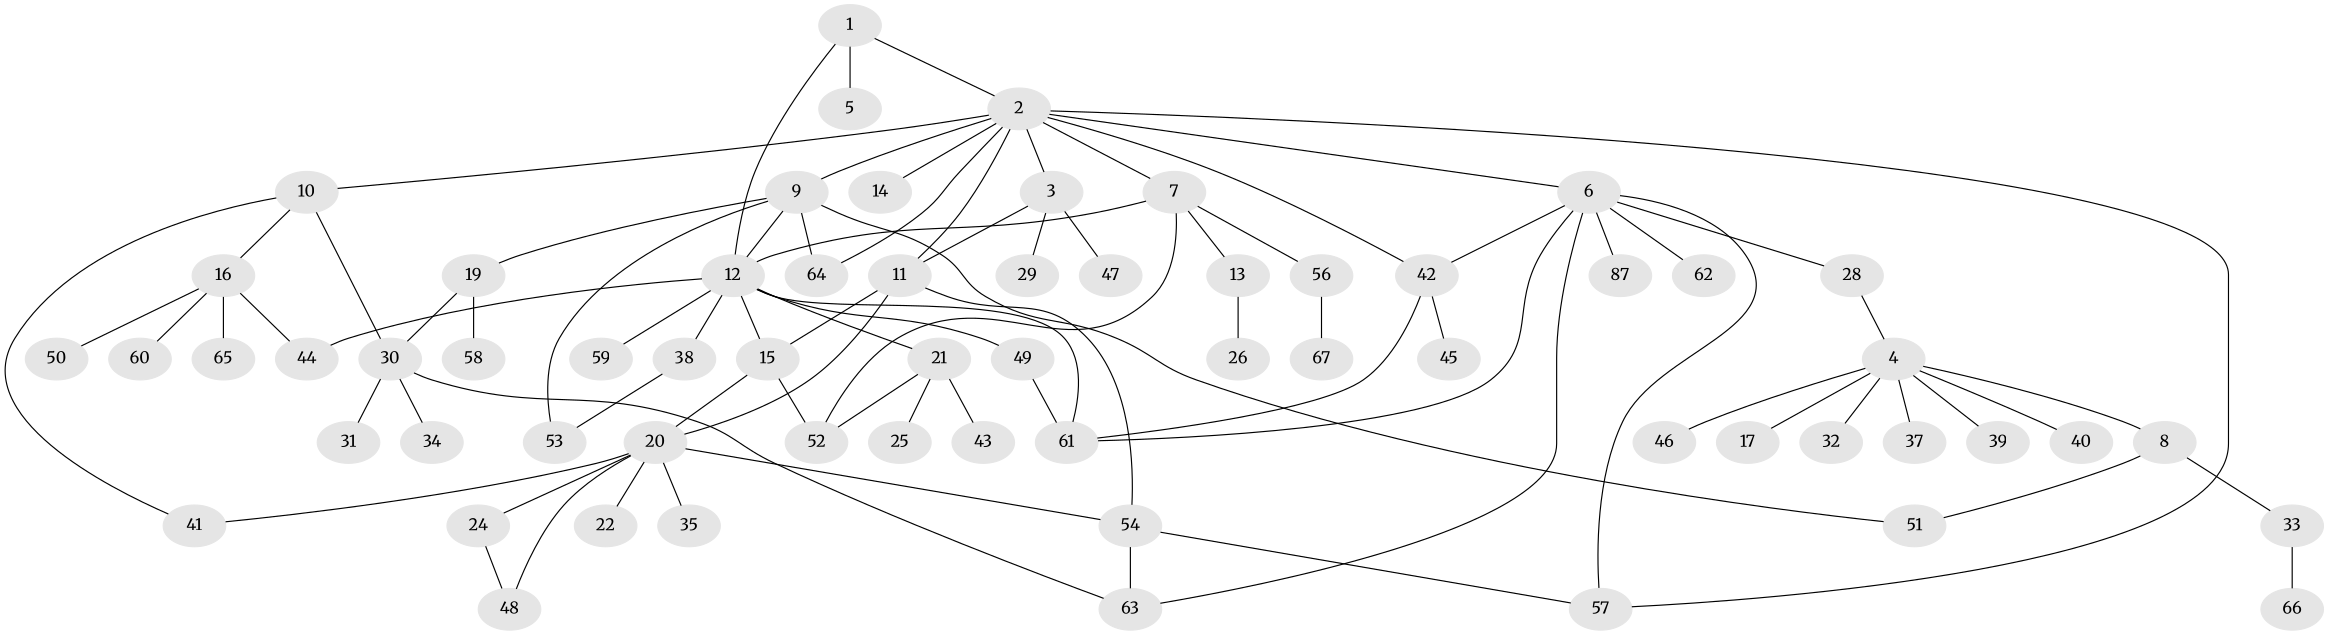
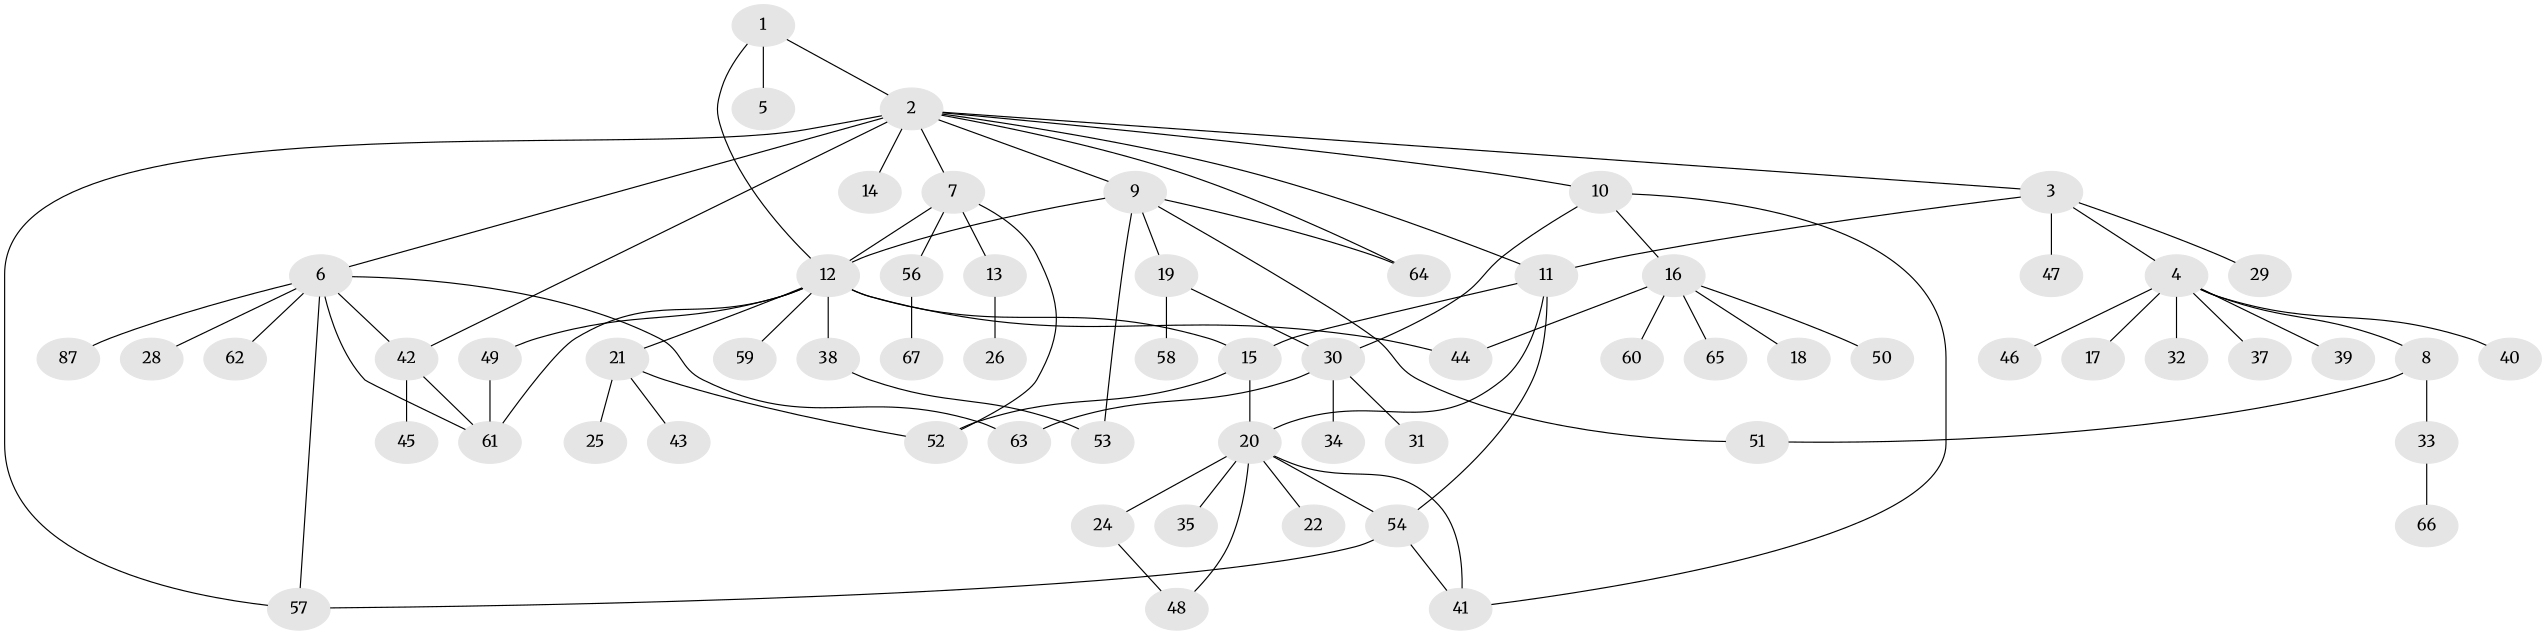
(1873, 317) -> (2114, 234)
none -> (1799, 359)
(1130, 568) -> (1429, 568)
